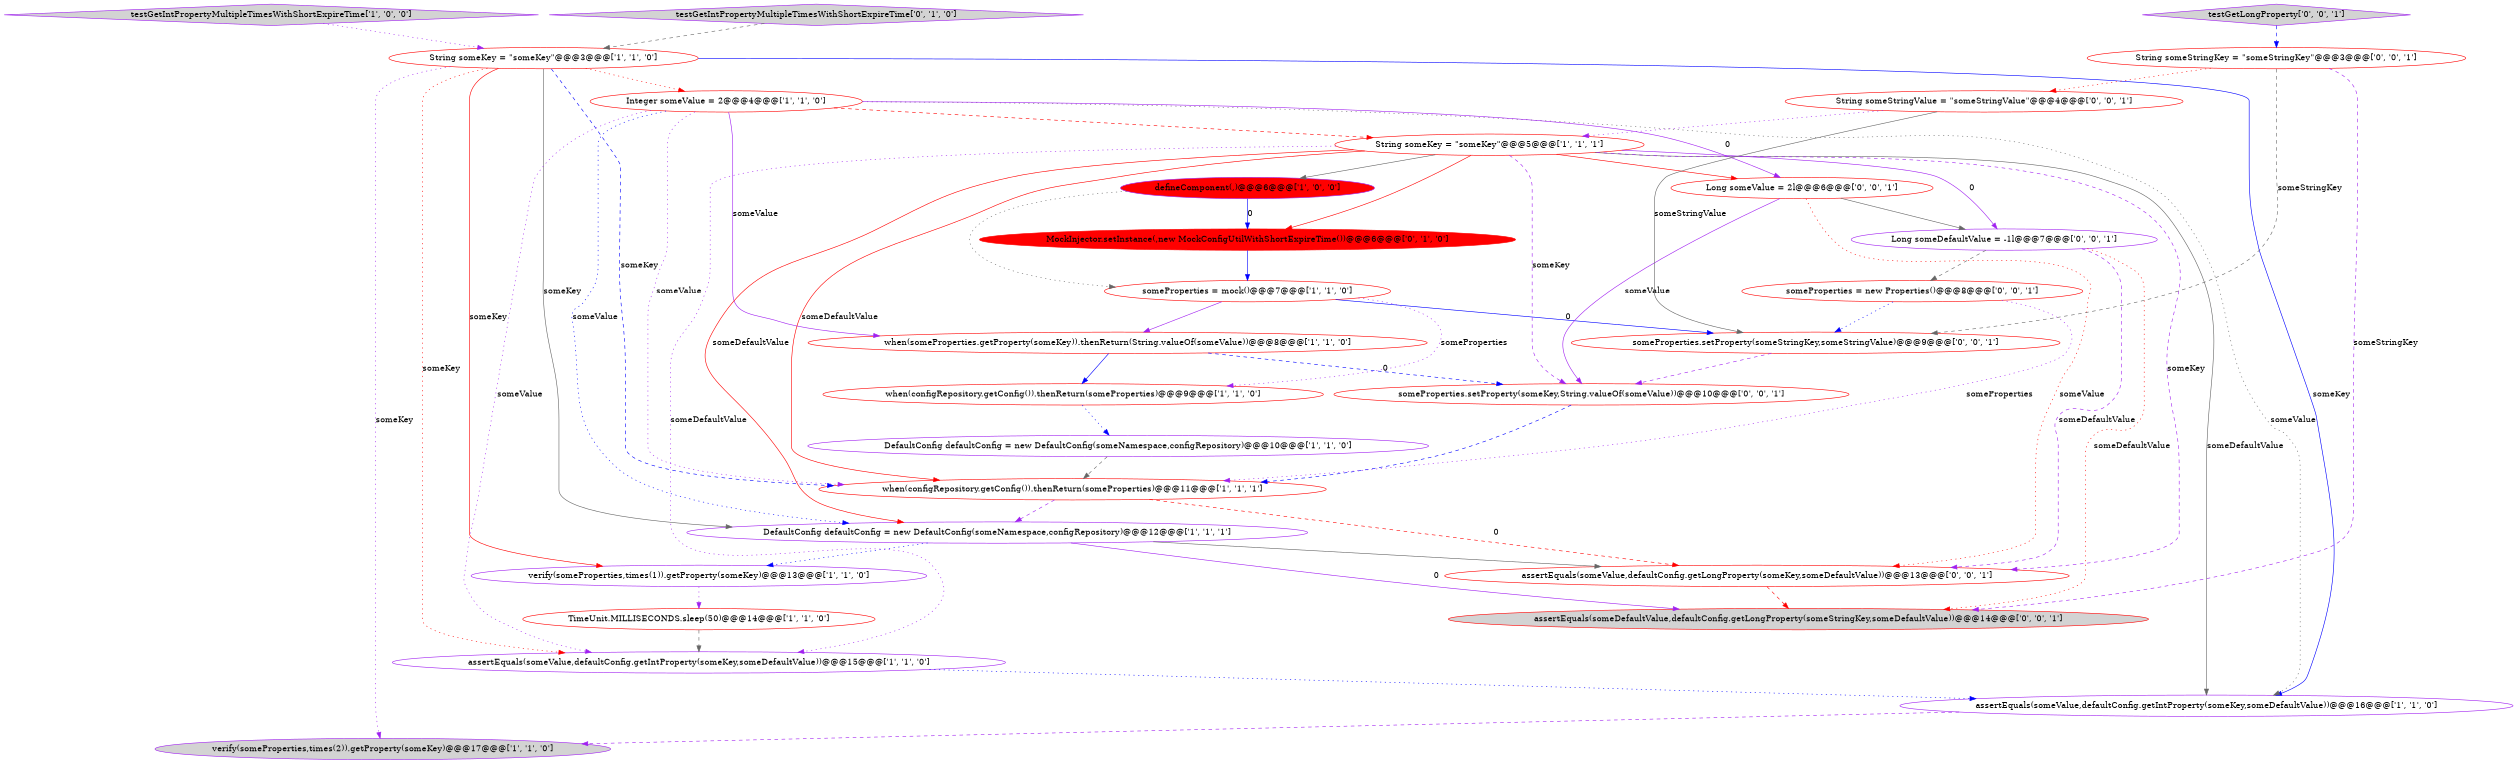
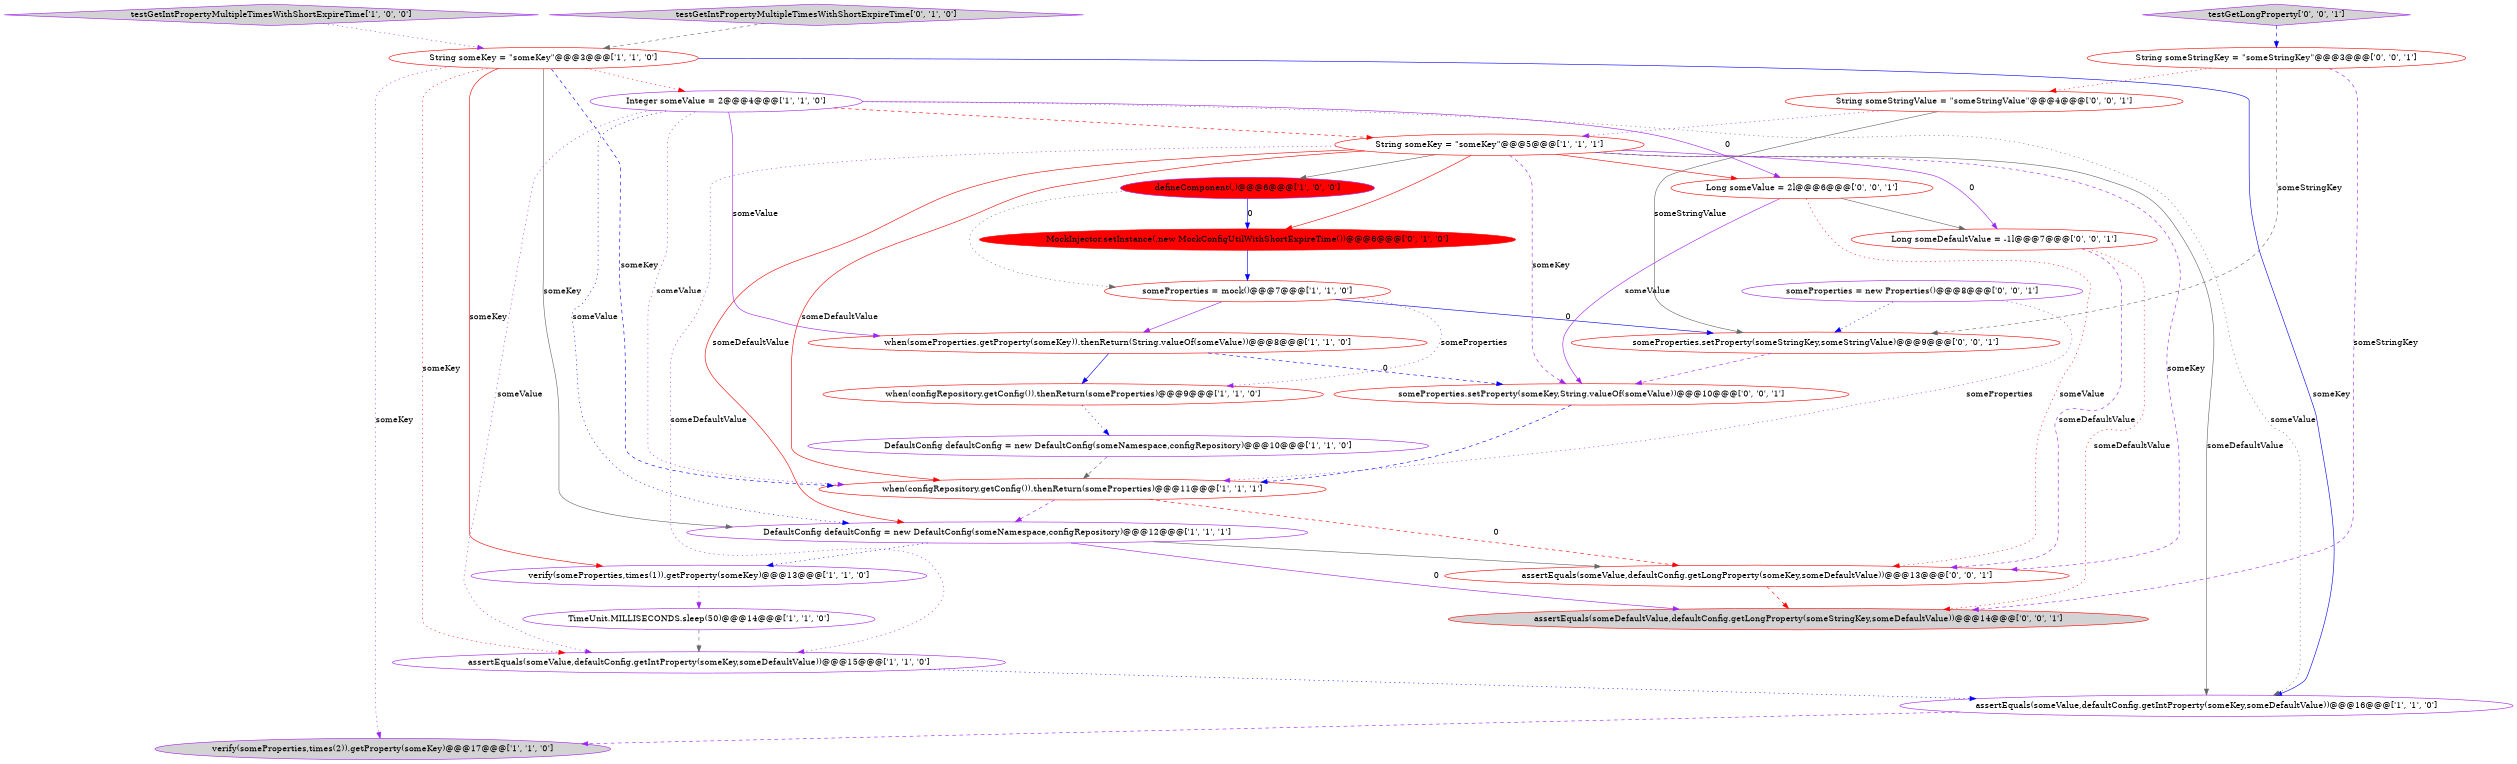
(726, 101) -> (726, 101)
(2004, 240) -> (2004, 240)
(1960, 265) -> none
(1912, 291) -> (1912, 291)
(699, 619) -> (699, 619)
